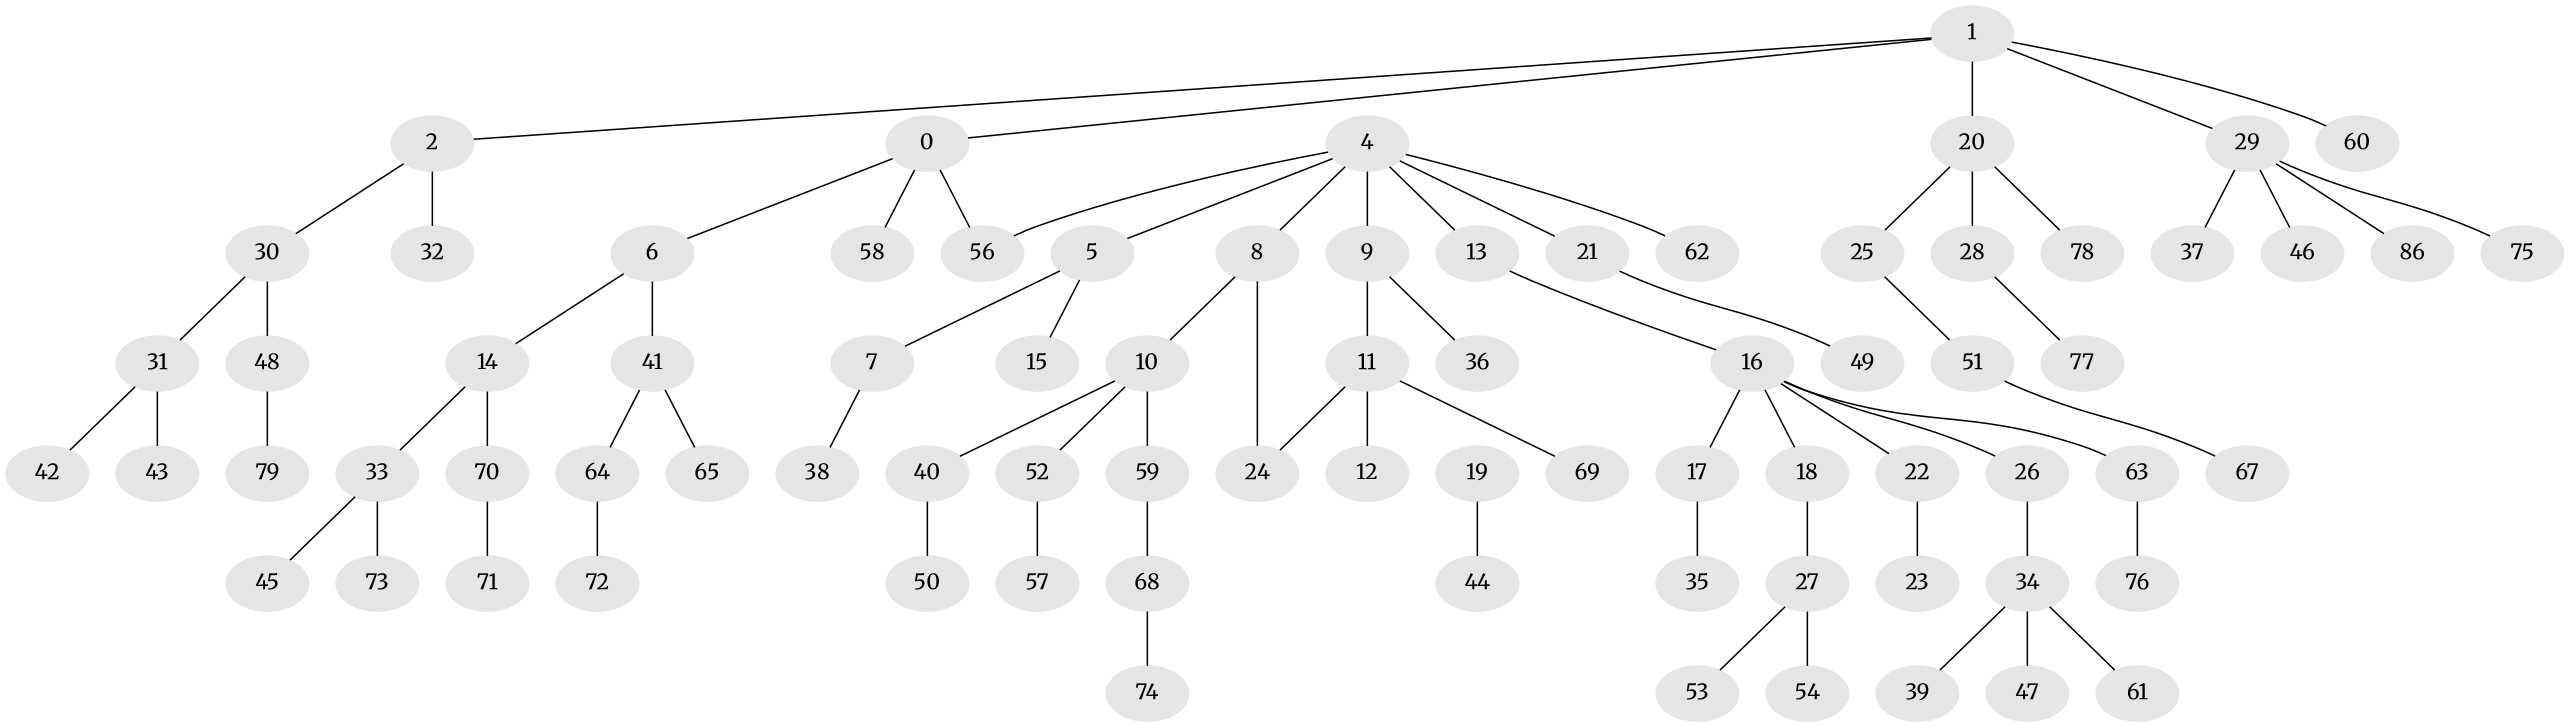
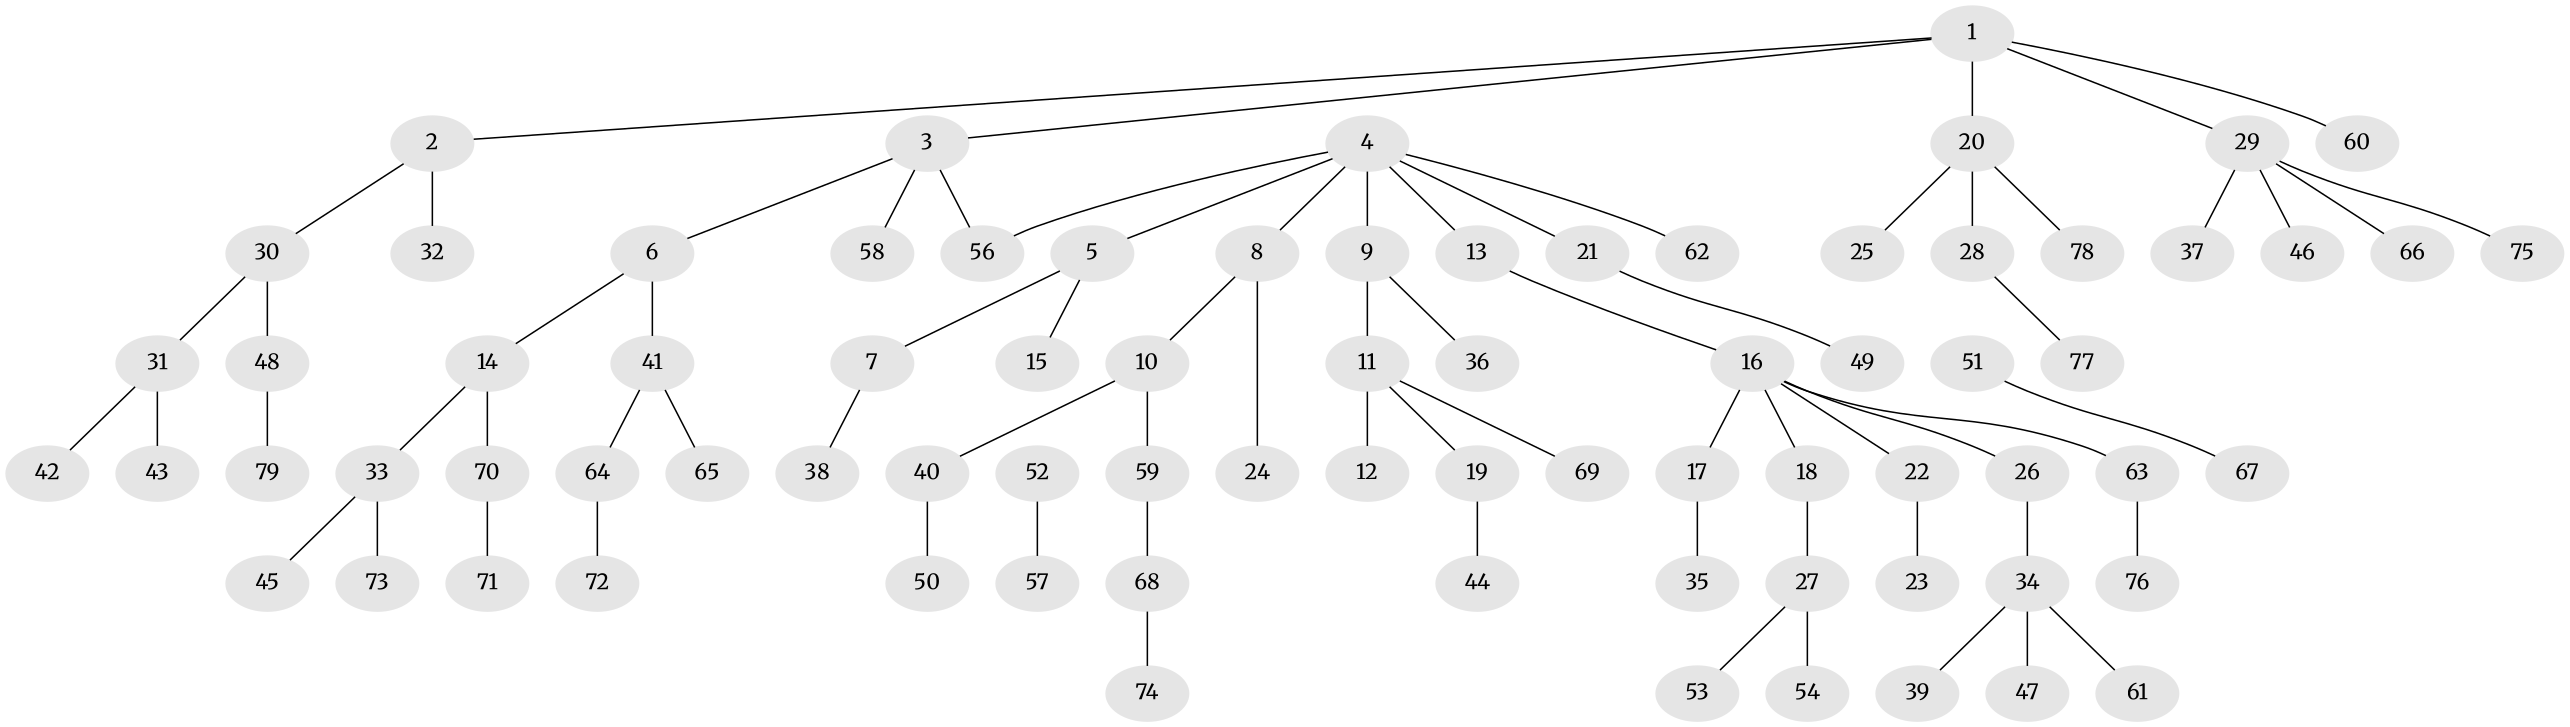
(927, 144) -> (927, 144)
(2412, 254) -> (2412, 254)
(1917, 308) -> none
(1093, 418) -> none
(1313, 418) -> (1422, 418)
